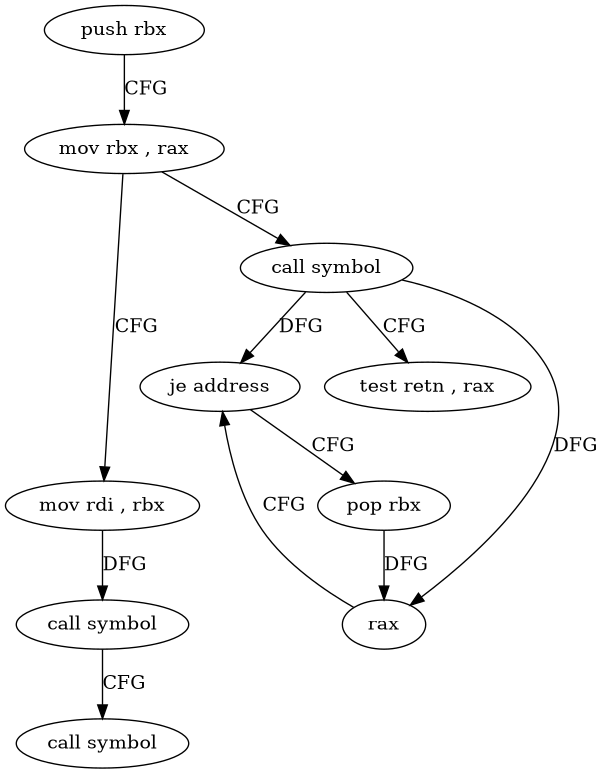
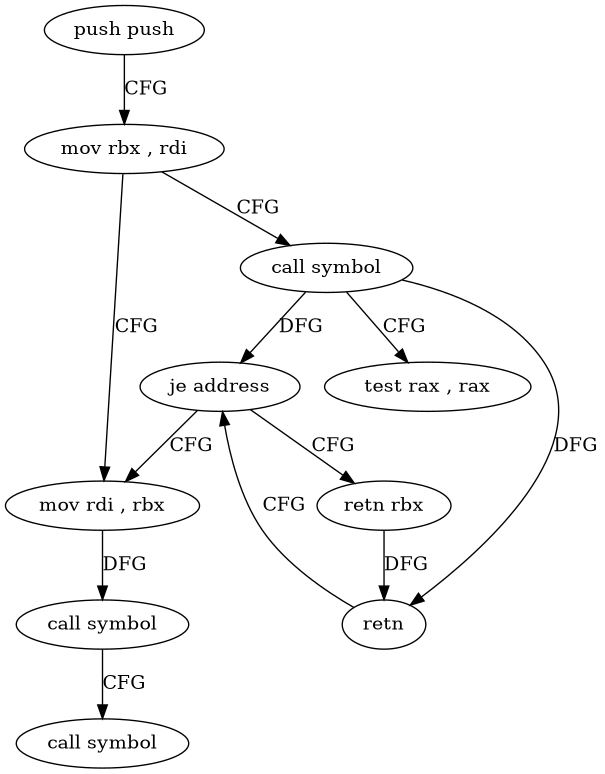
(124, 30) -> (124, 30)
(124, 149) -> (124, 149)
(428, 387) -> (428, 387)
none -> (166, 441)
(384, 506) -> (384, 506)
(384, 625) -> (384, 625)
